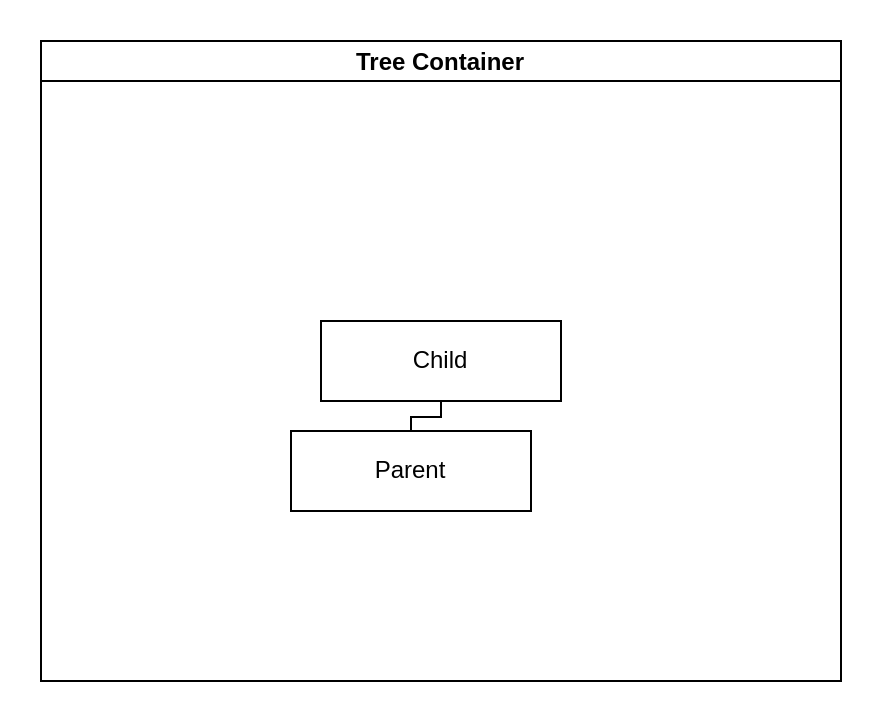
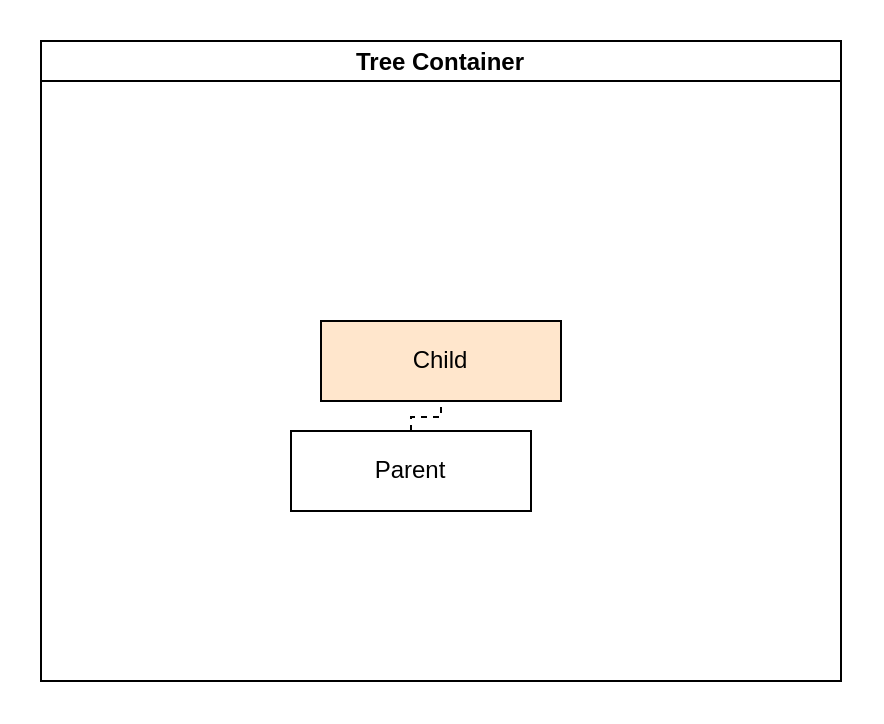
(441, 361) -> (441, 361)
(429, 417) -> (429, 417)
